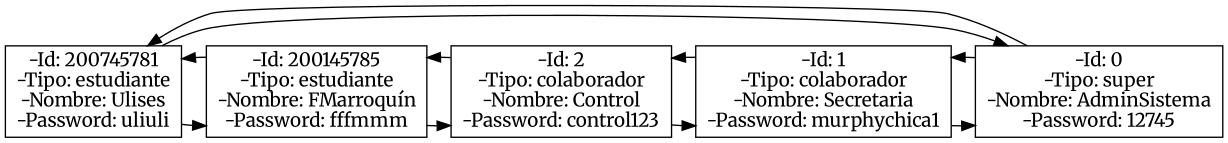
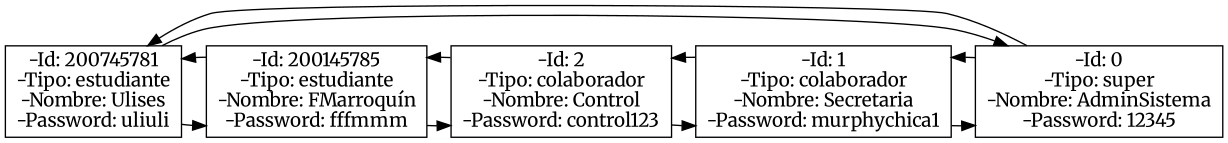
(1099, 92) -> (1099, 92)
